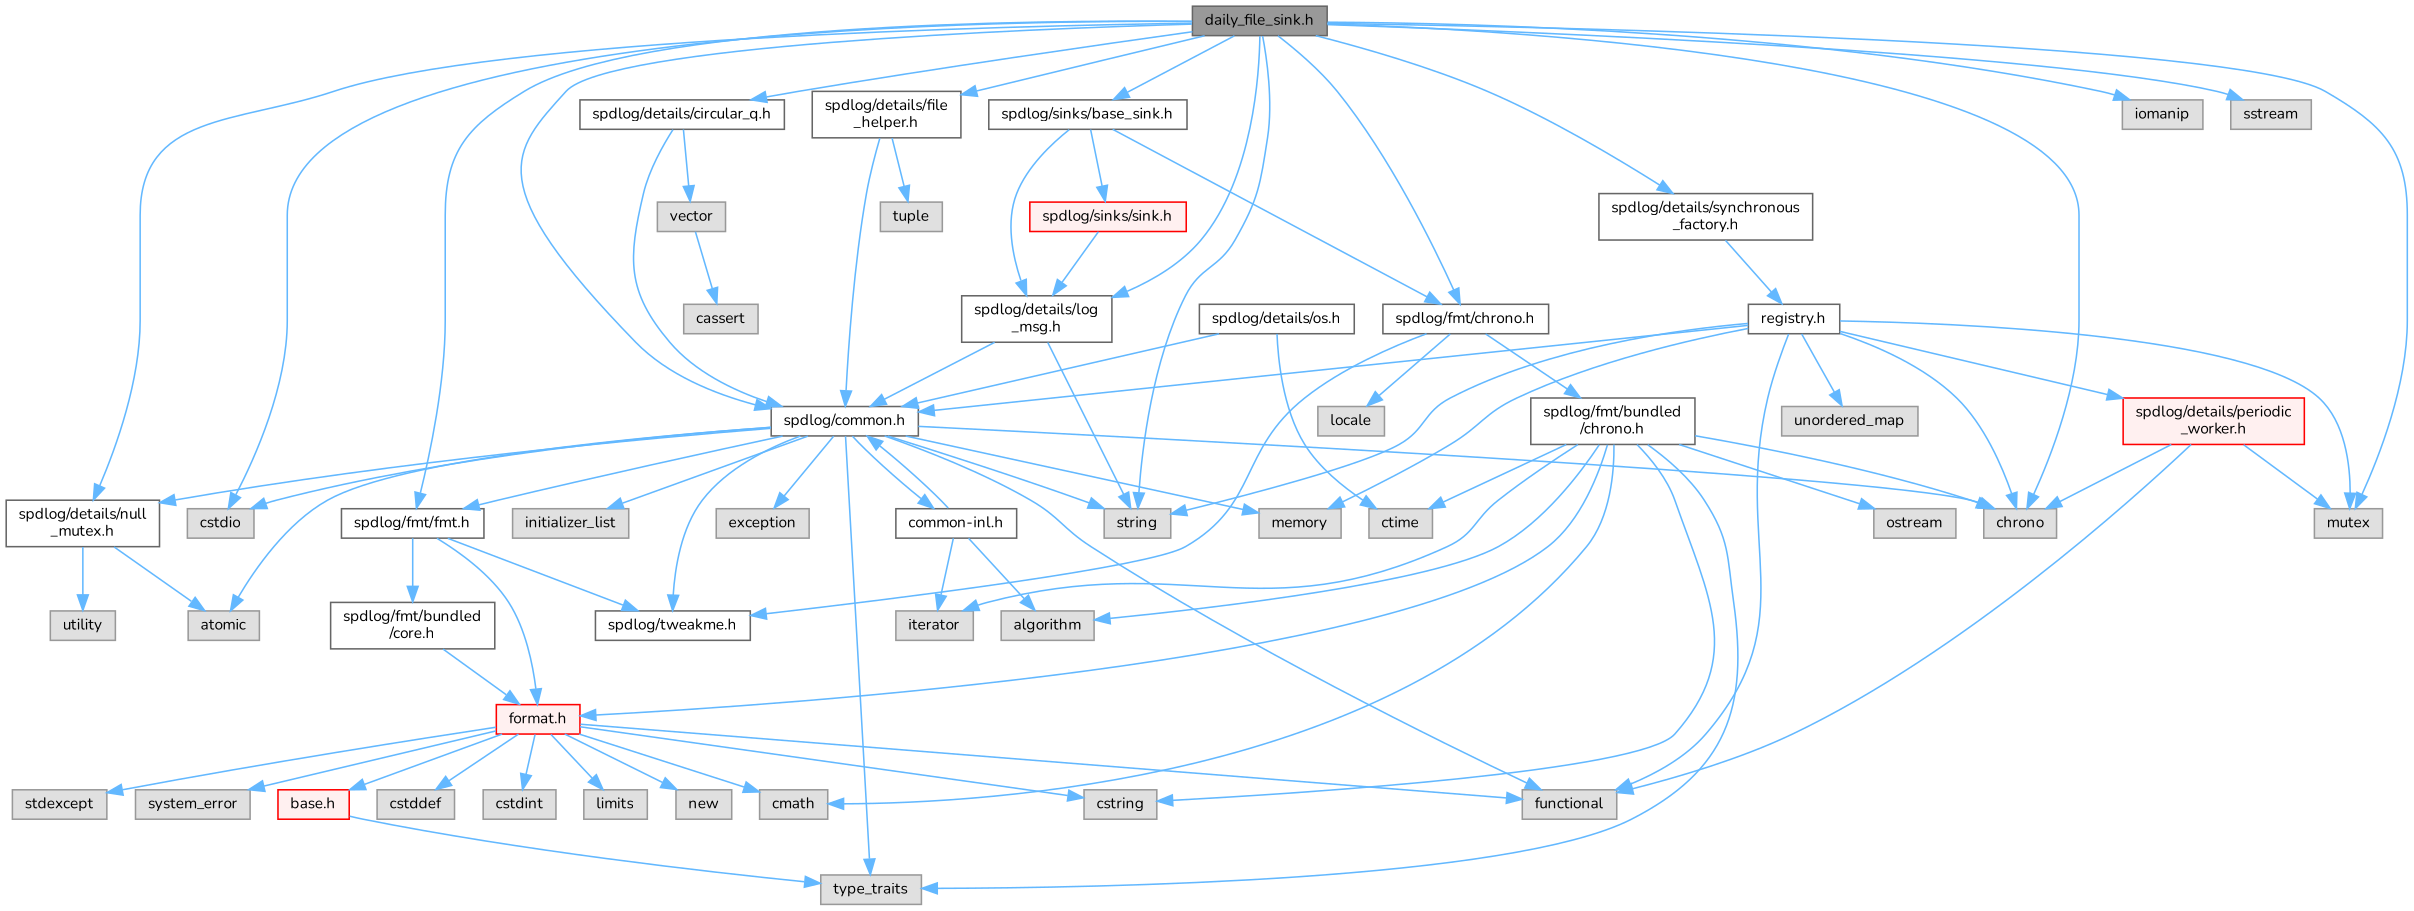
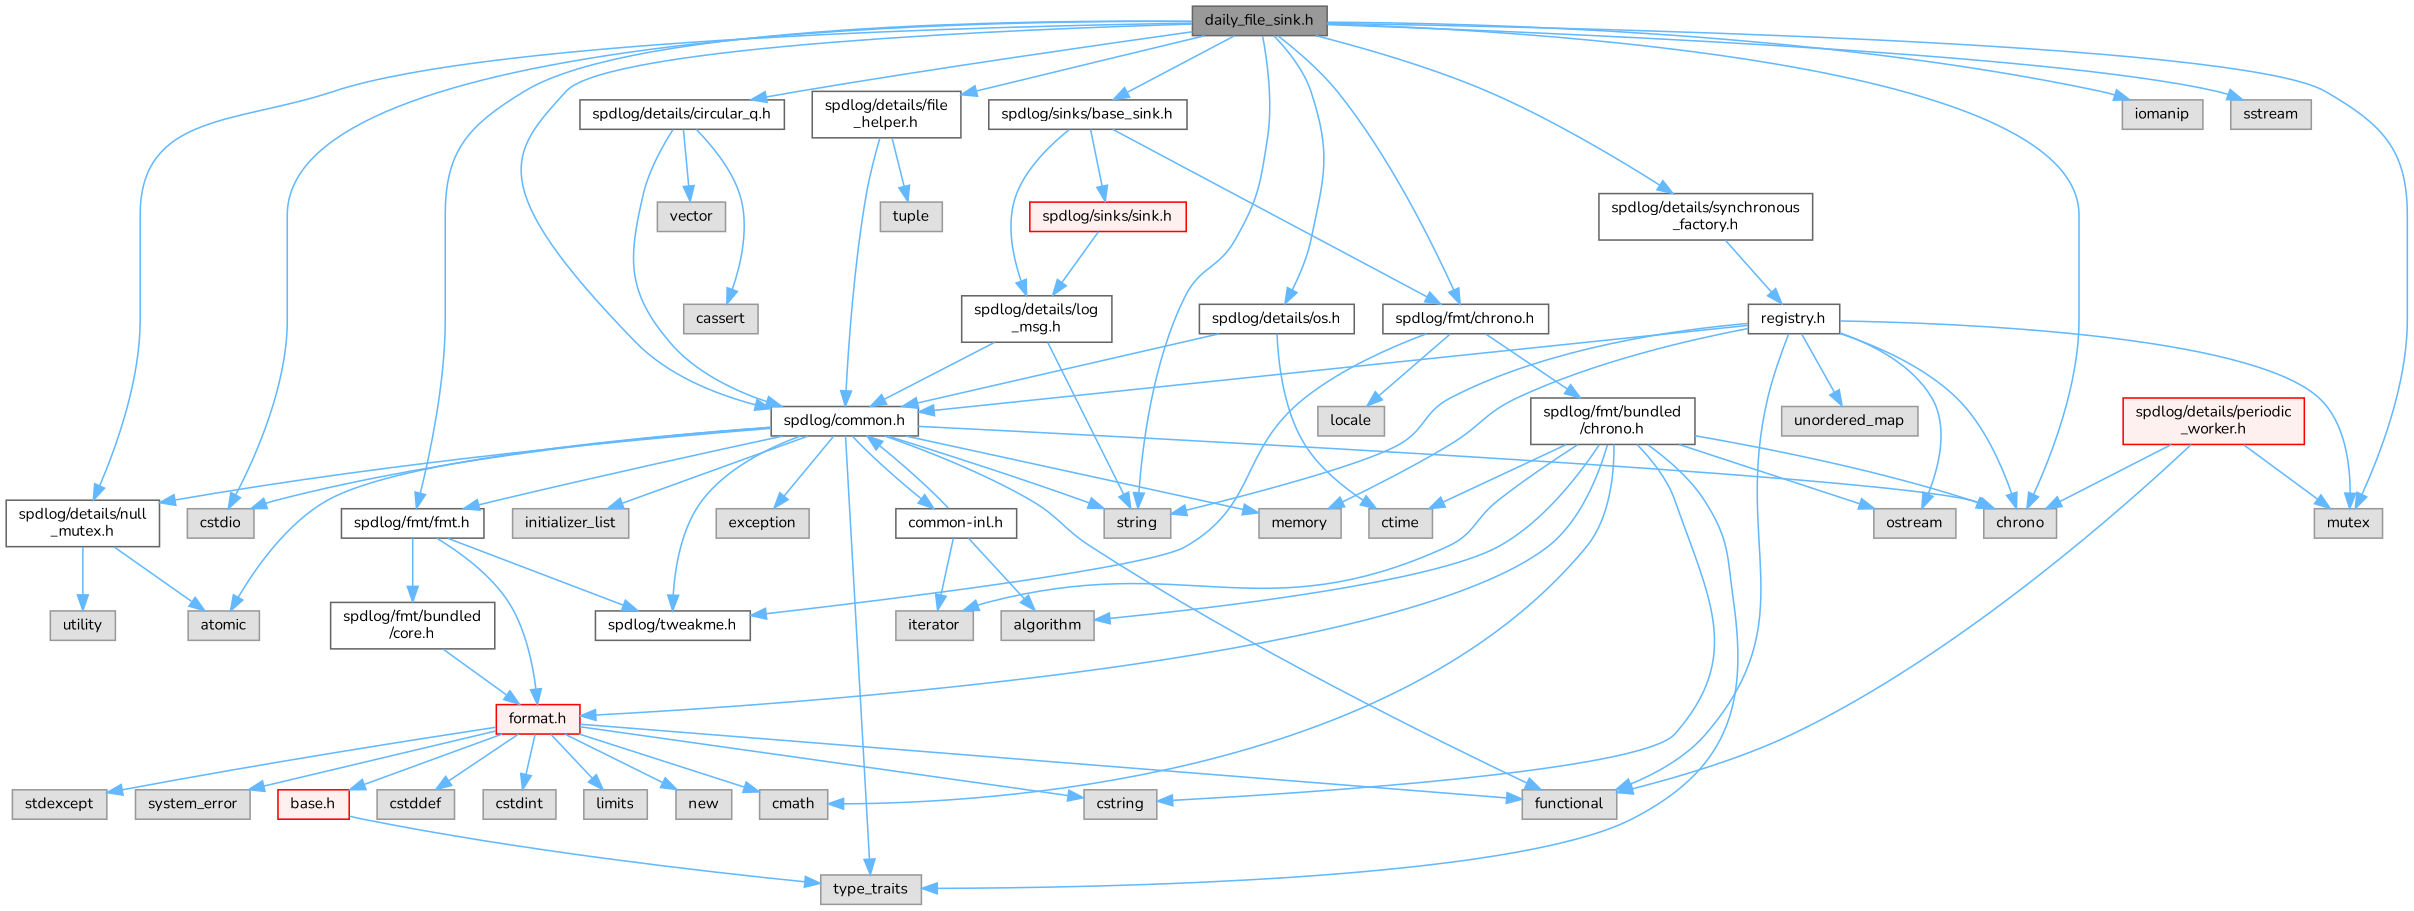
(1235, 179) -> (1324, 158)
(704, 260) -> (742, 203)
(1974, 363) -> (1927, 392)
